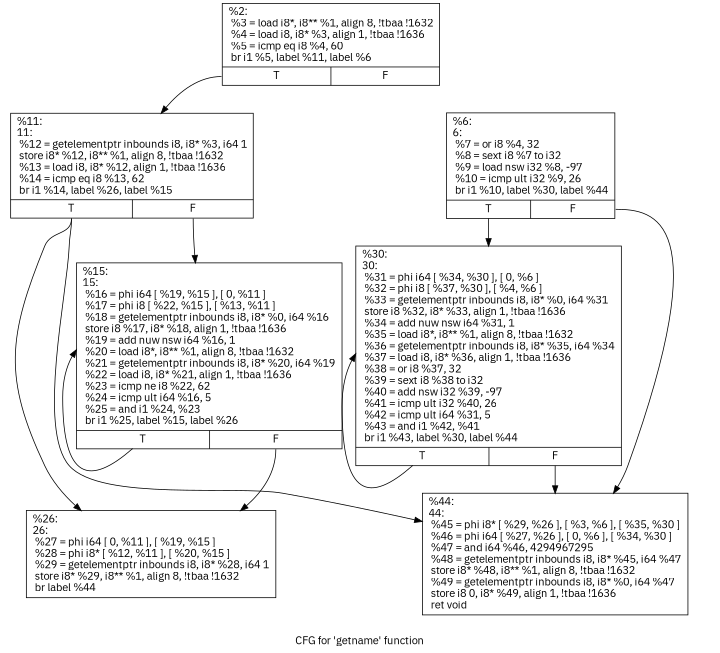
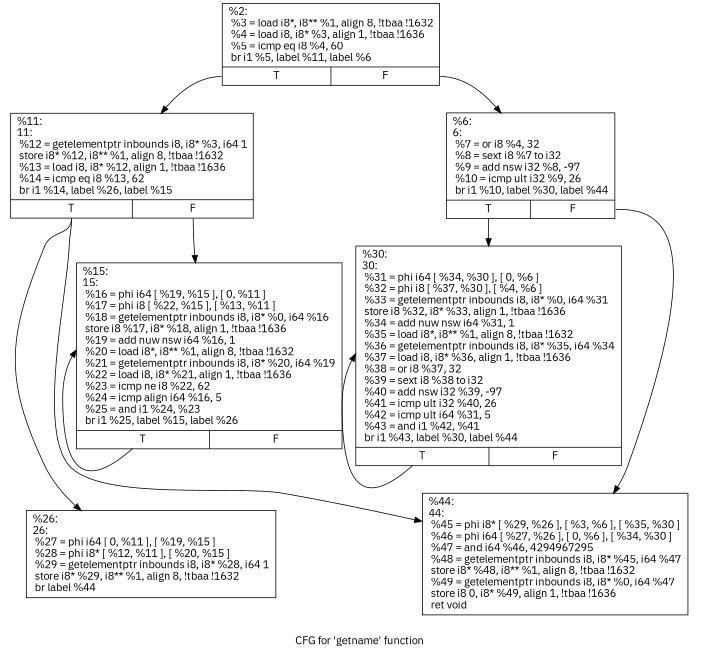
none -> (471, 86)
(518, 168) -> (517, 168)
(147, 398) -> (152, 398)
(555, 476) -> none
(267, 481) -> none
